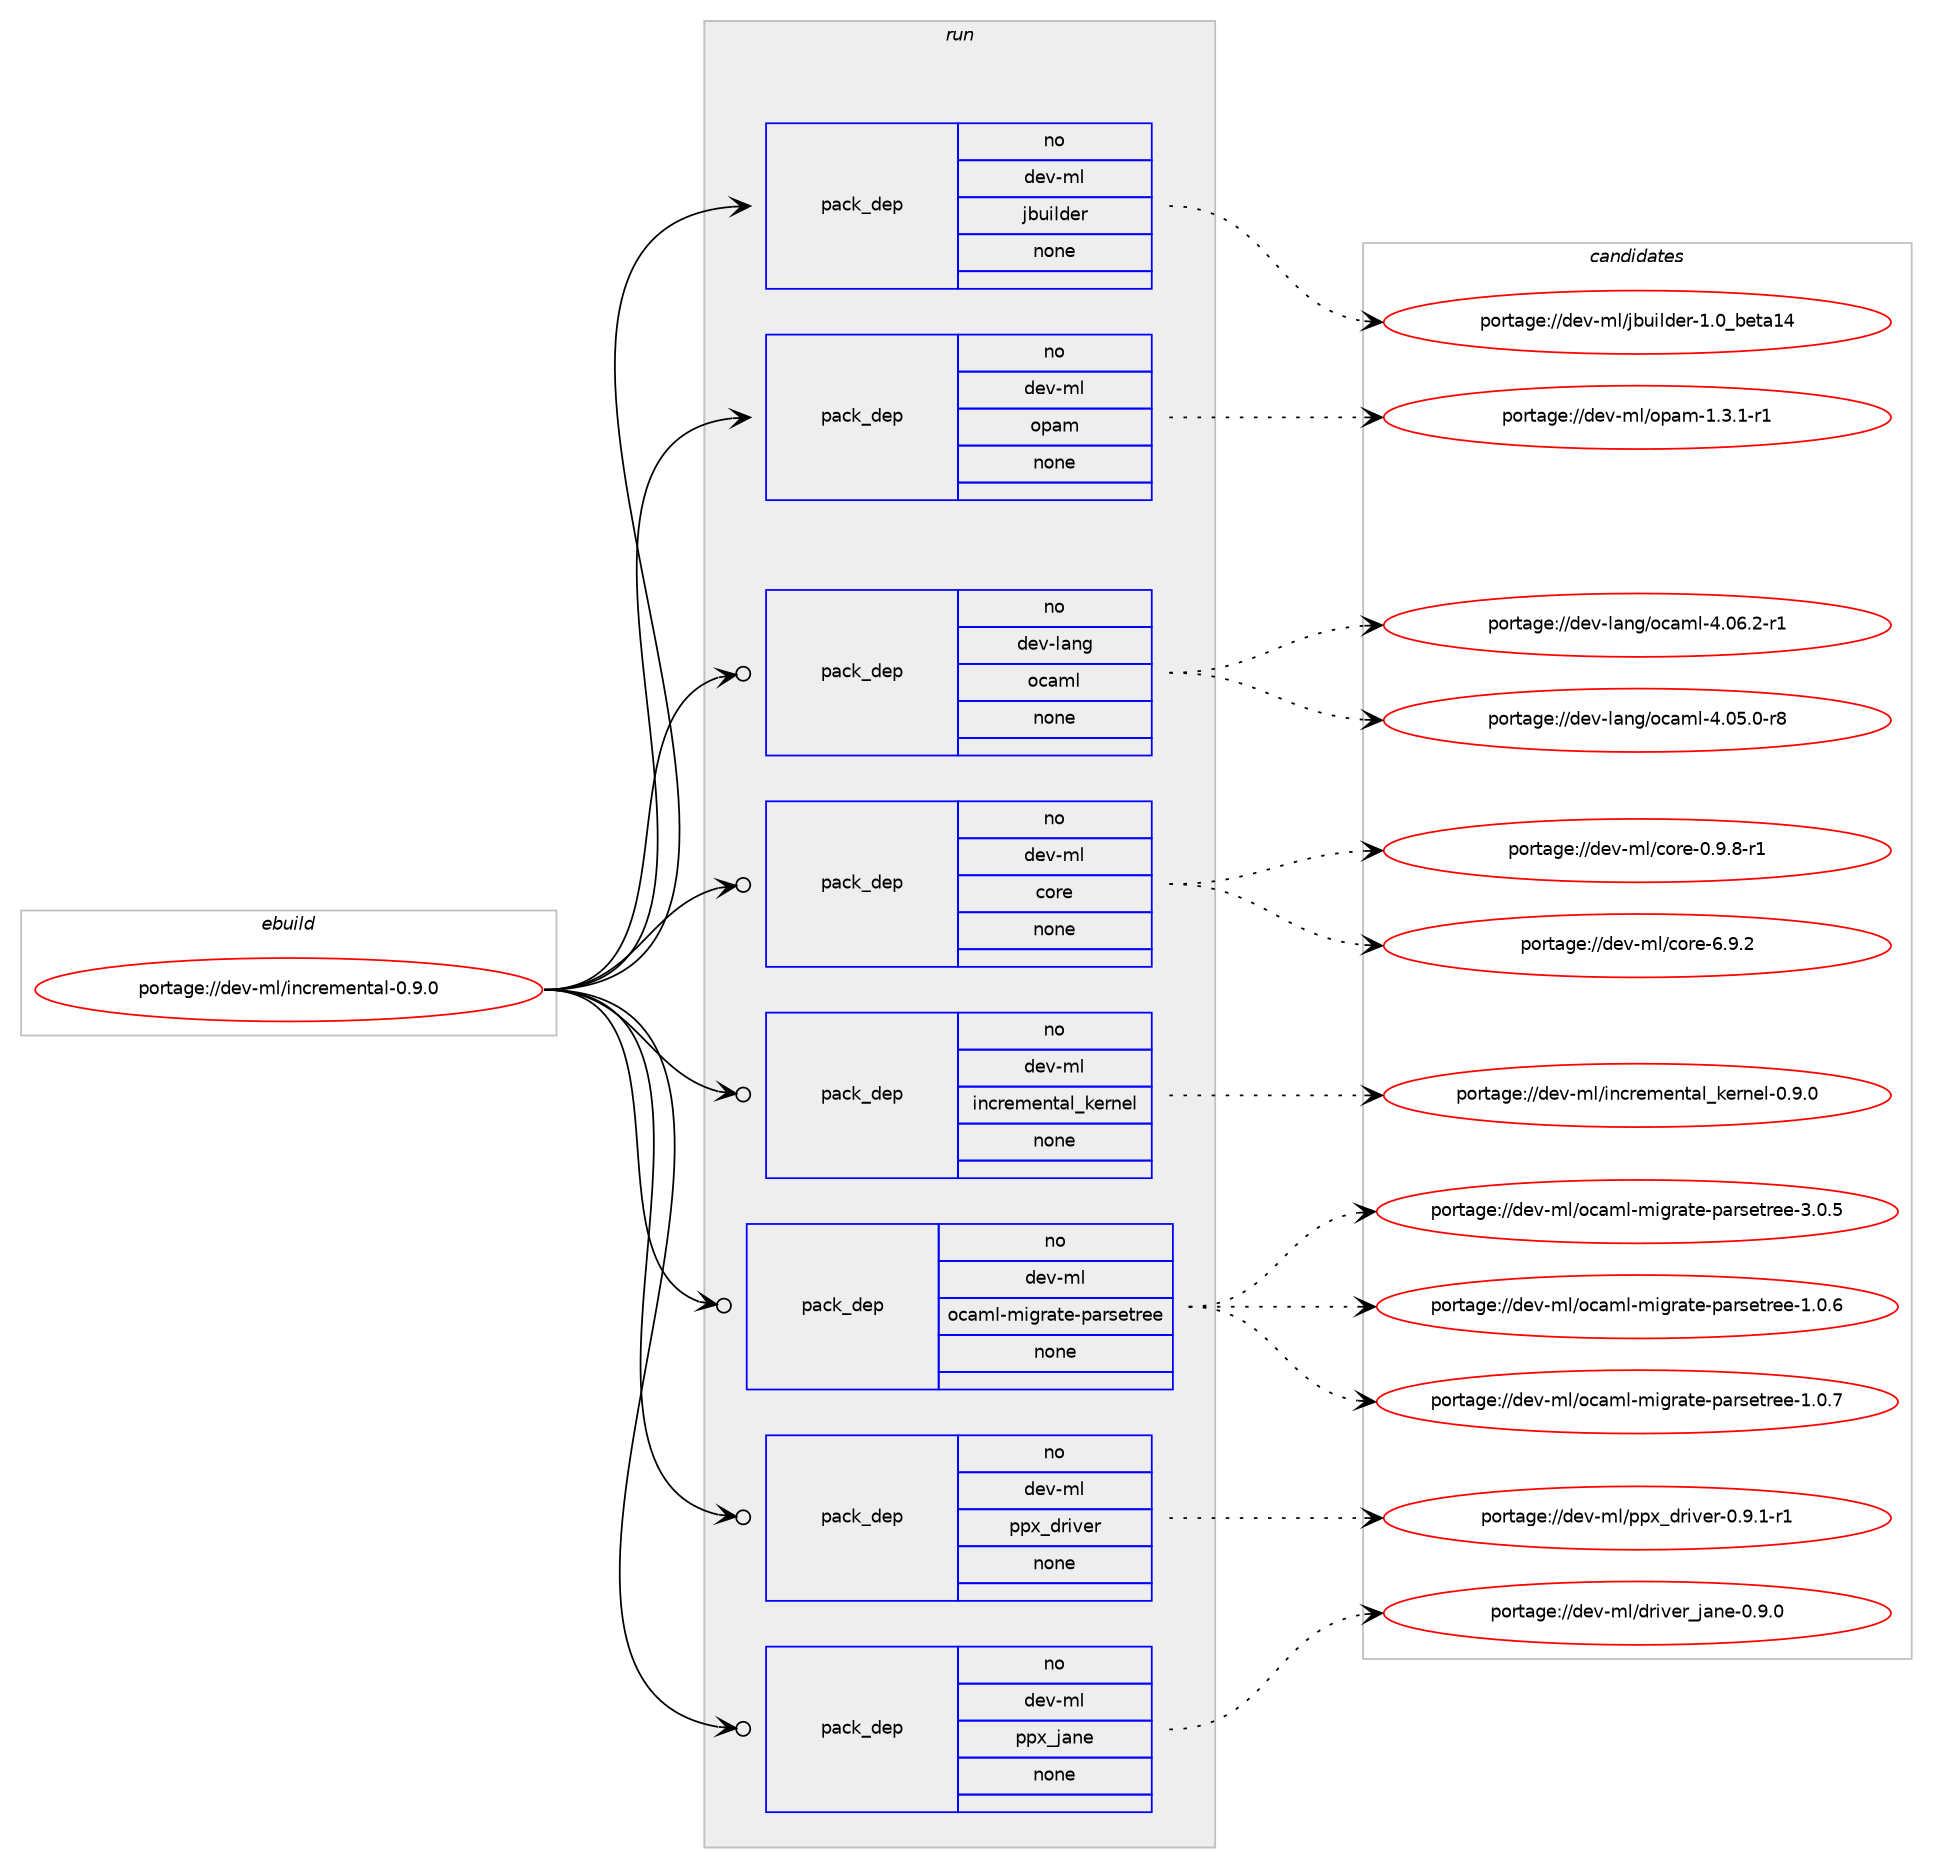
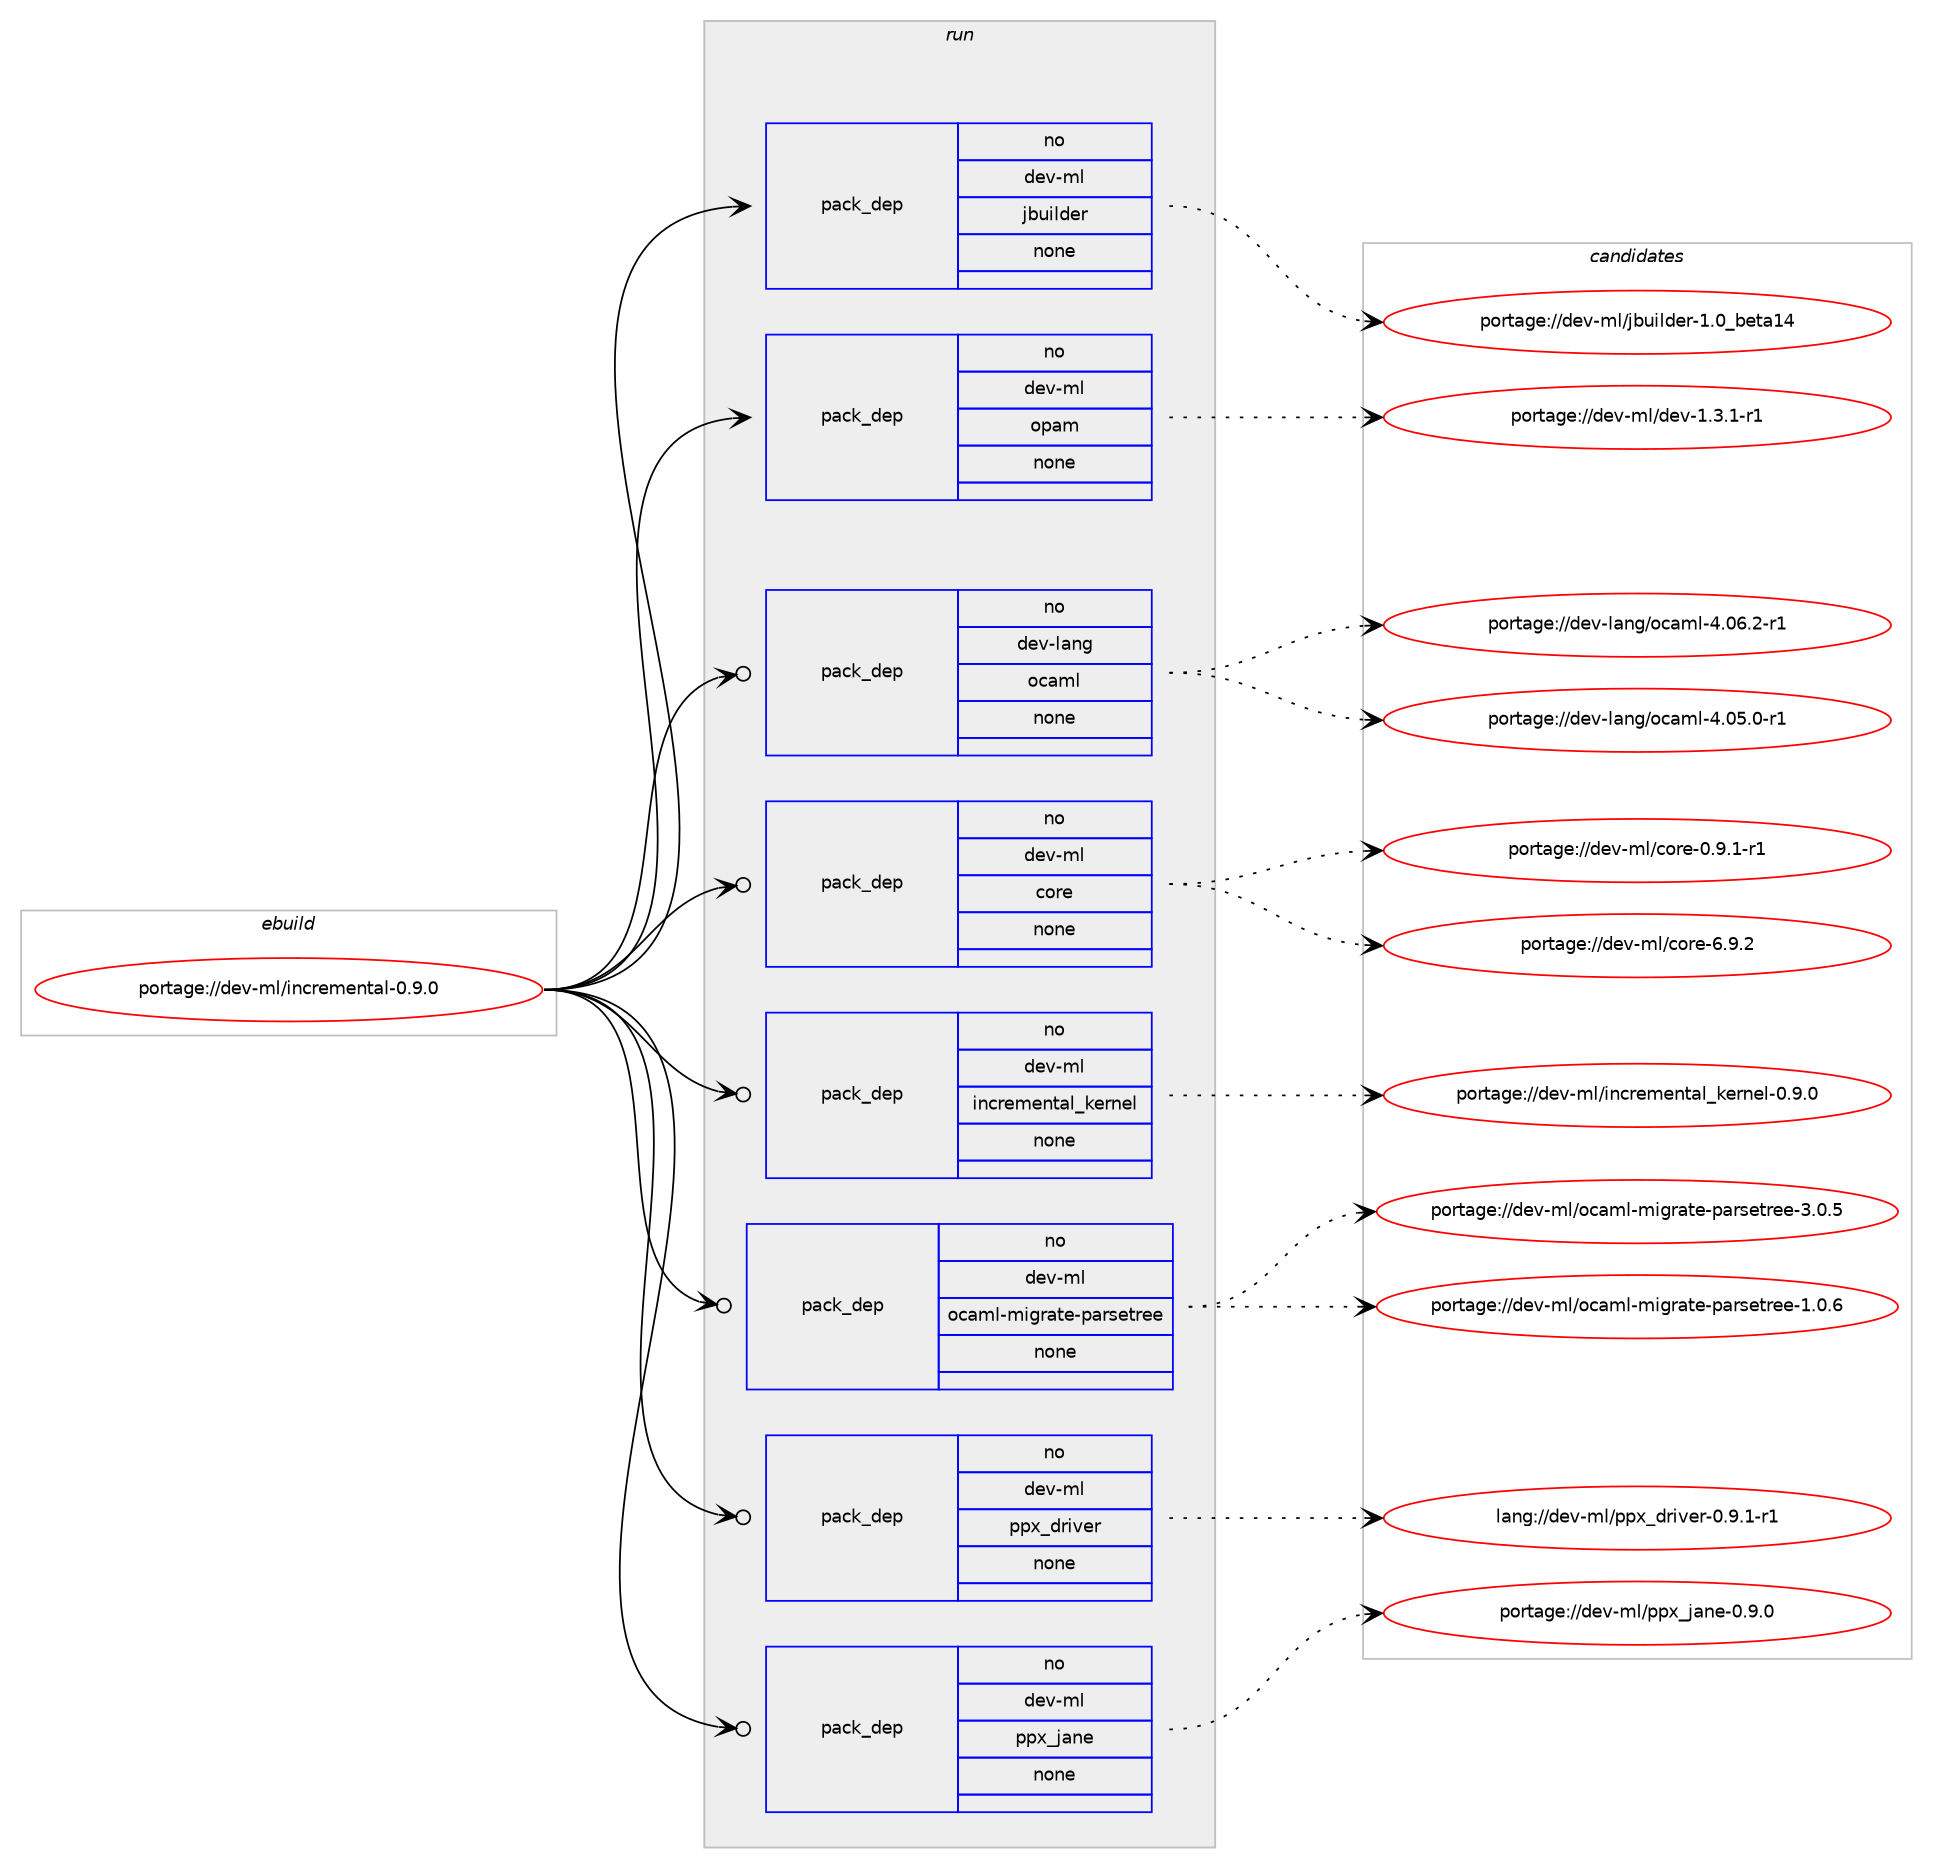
(1637, 417) -> (1637, 417)
(1637, 720) -> (1637, 720)
(1637, 851) -> (1637, 851)
(1637, 1402) -> none
(1637, 1518) -> (1637, 1518)
(1637, 1613) -> (1637, 1613)
